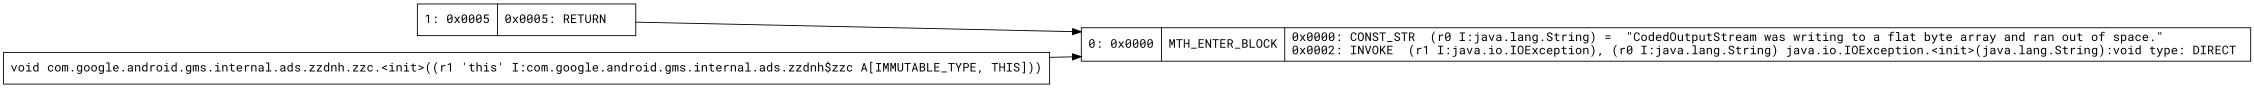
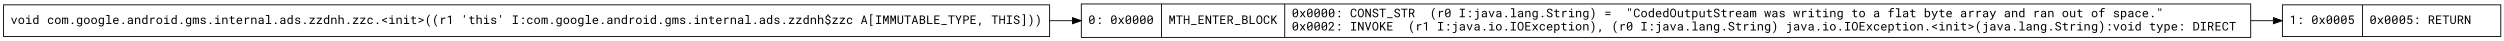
(854, 27) -> (2262, 21)
